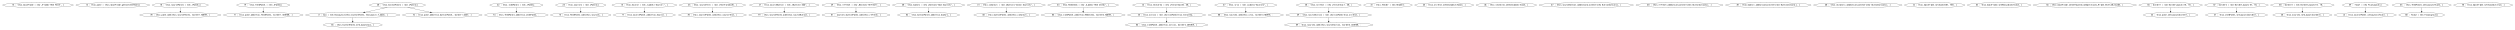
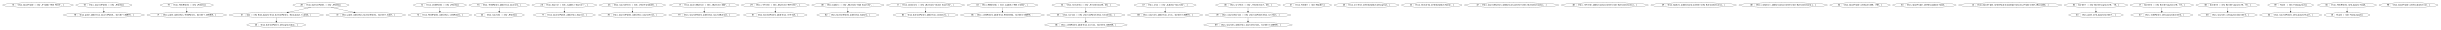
(113, 5) -> none
(1444, 5) -> (1367, 5)
(581, 9) -> (499, 9)
(856, 15) -> (775, 15)
